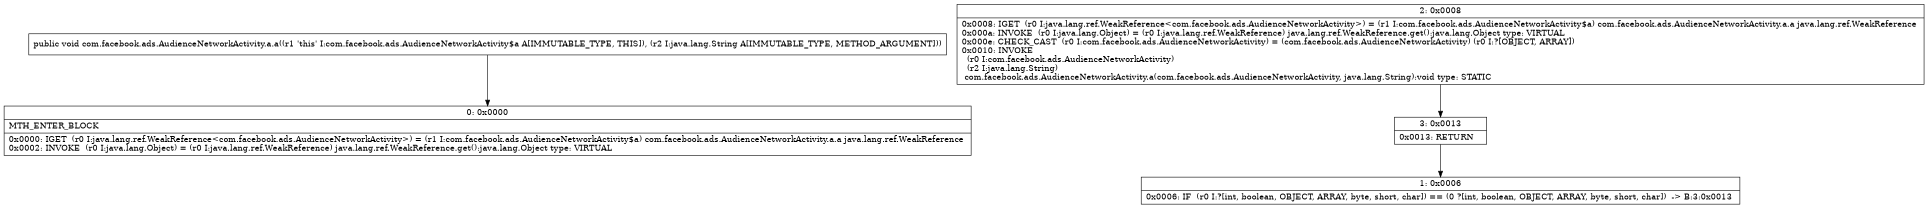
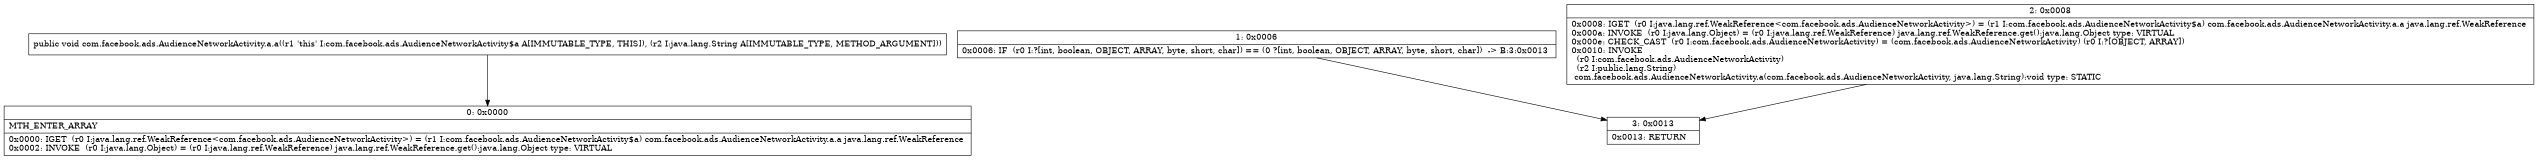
(1010, 68) -> (1624, 68)
(54, 126) -> (53, 126)
(1441, 158) -> (1459, 88)
